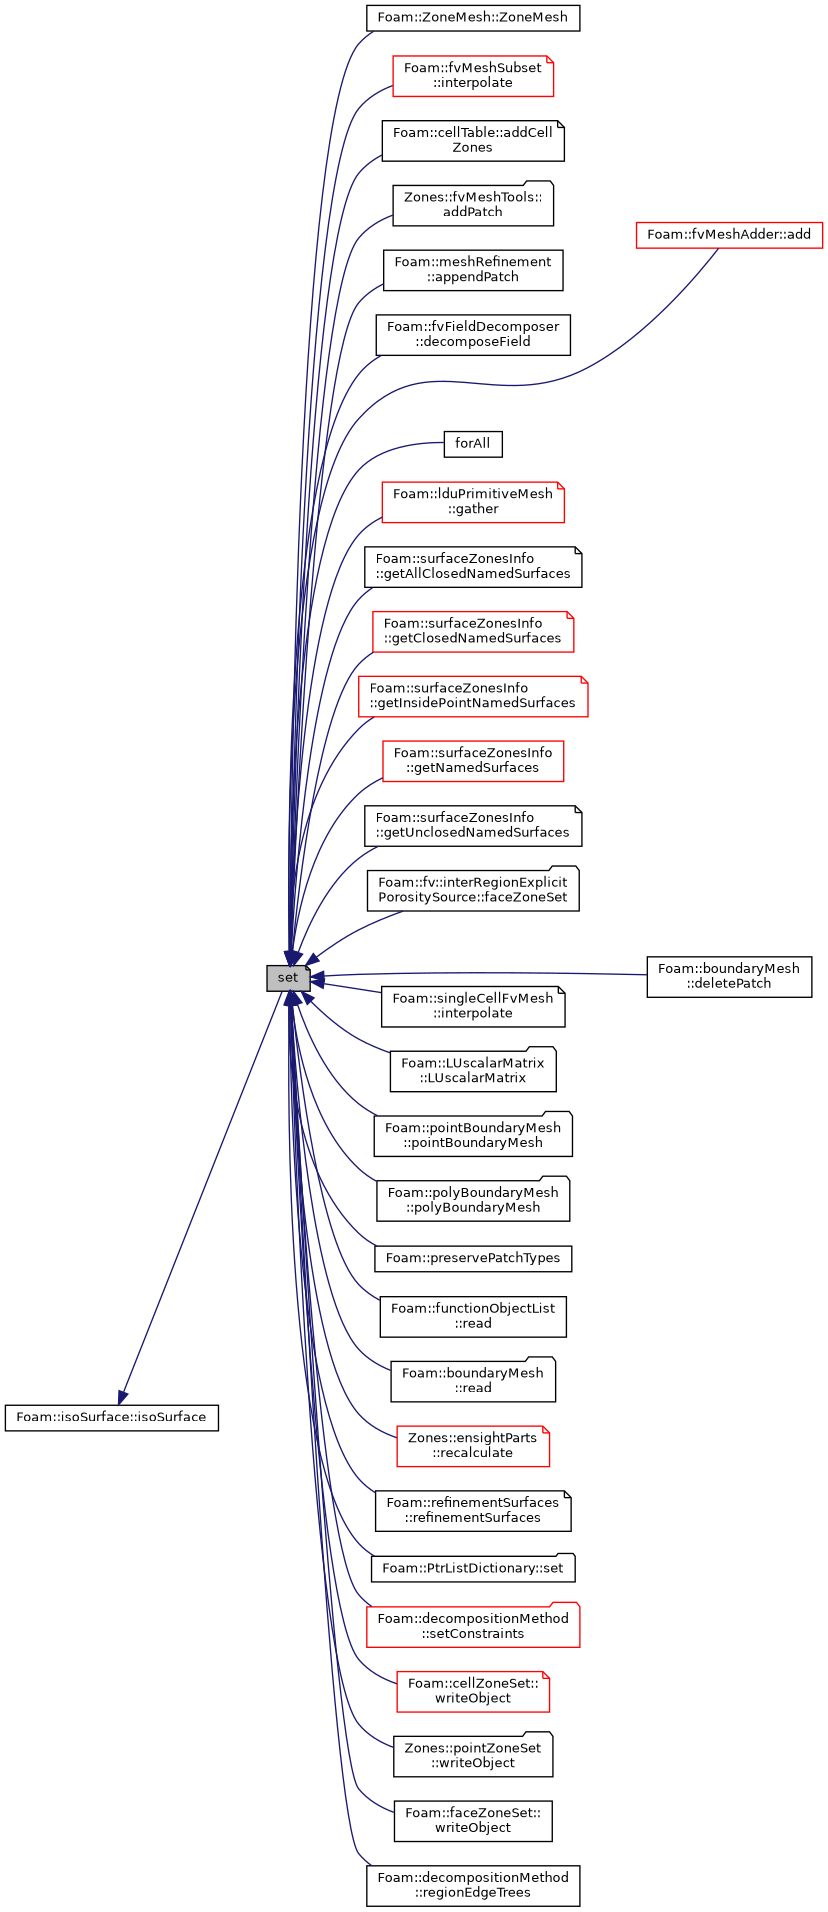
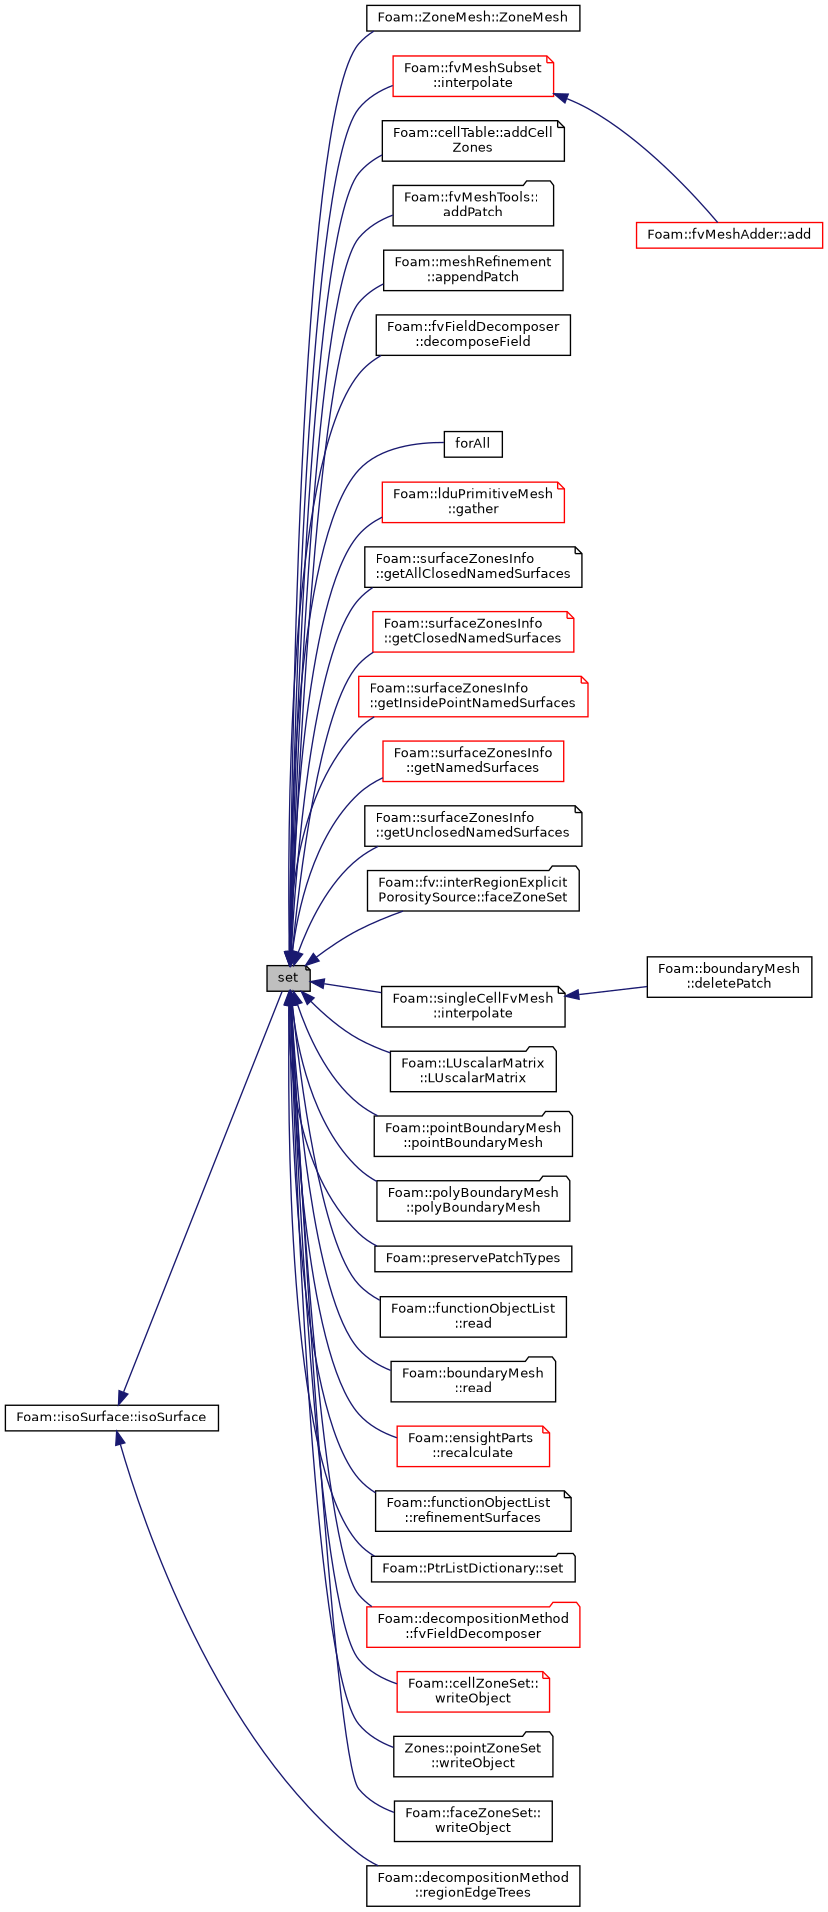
(473, 206) -> (473, 206)
(331, 473) -> (649, 152)
(486, 973) -> (613, 991)
(315, 1439) -> (216, 1676)
(473, 1446) -> (473, 1446)
(473, 1511) -> (473, 1511)
(473, 1627) -> (473, 1627)
